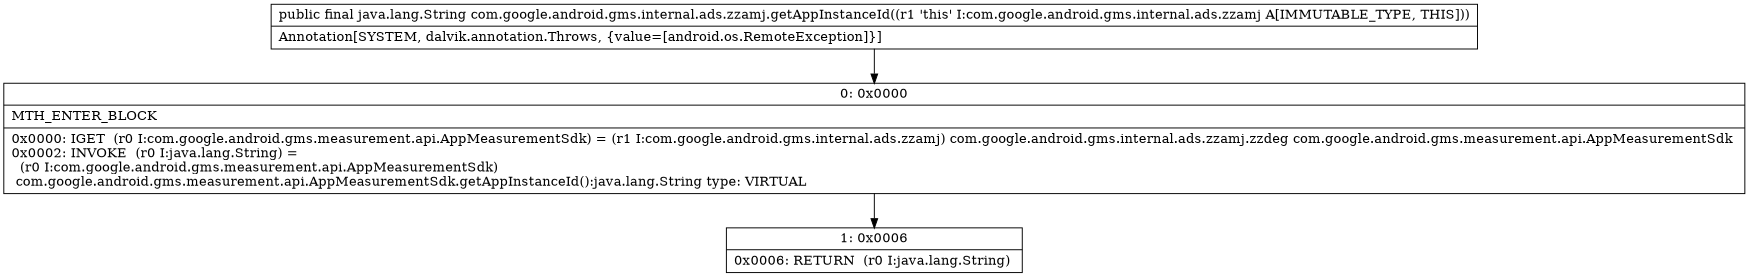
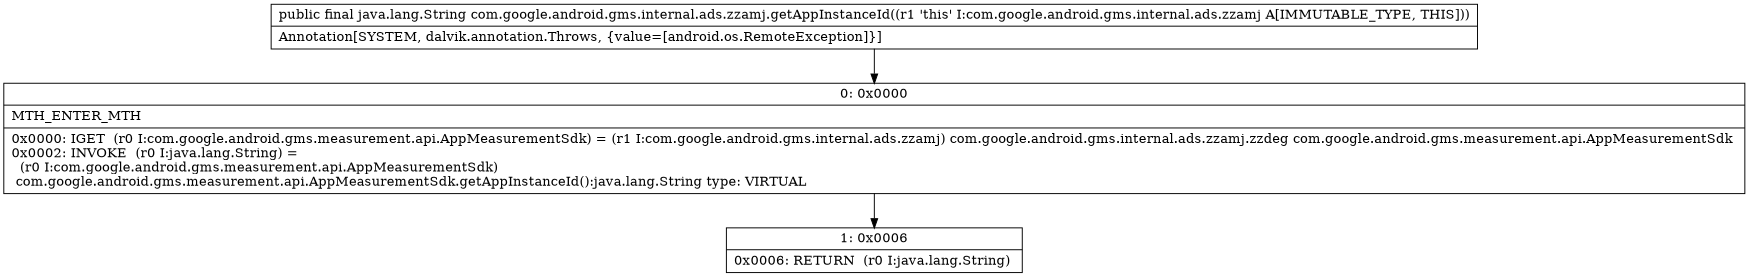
(85, 116) -> (77, 116)
